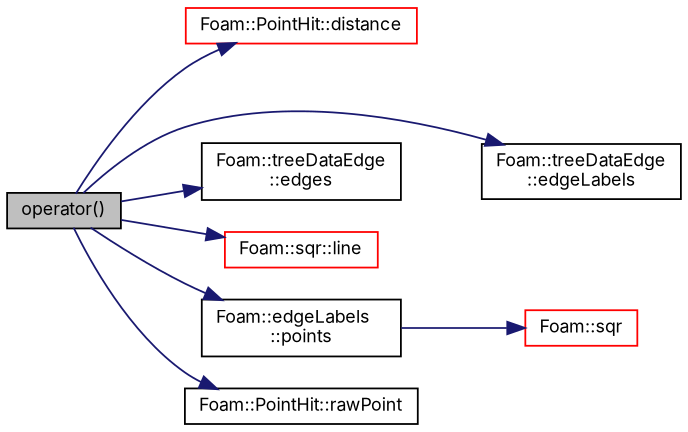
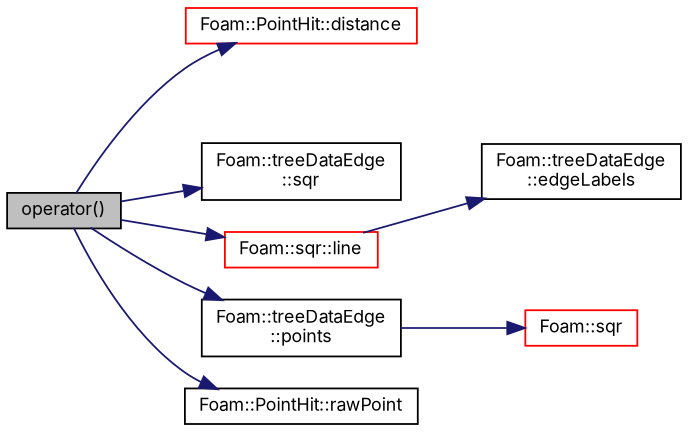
(275, 112) -> (415, 218)
(301, 172) -> (301, 172)
(301, 328) -> (301, 328)
